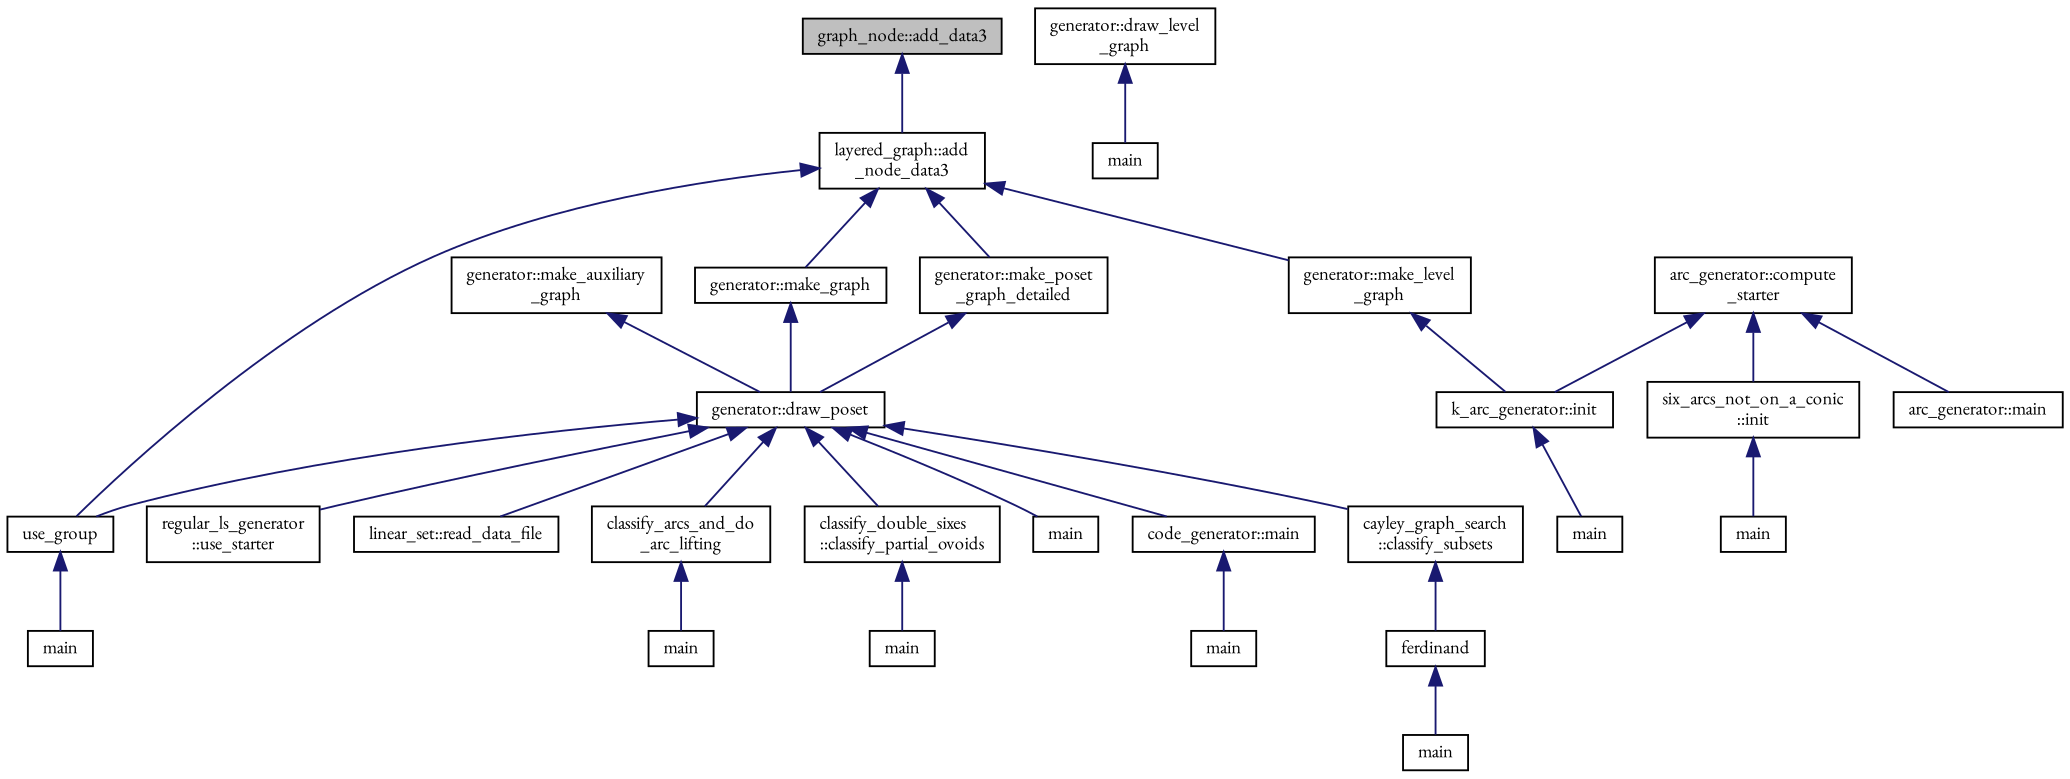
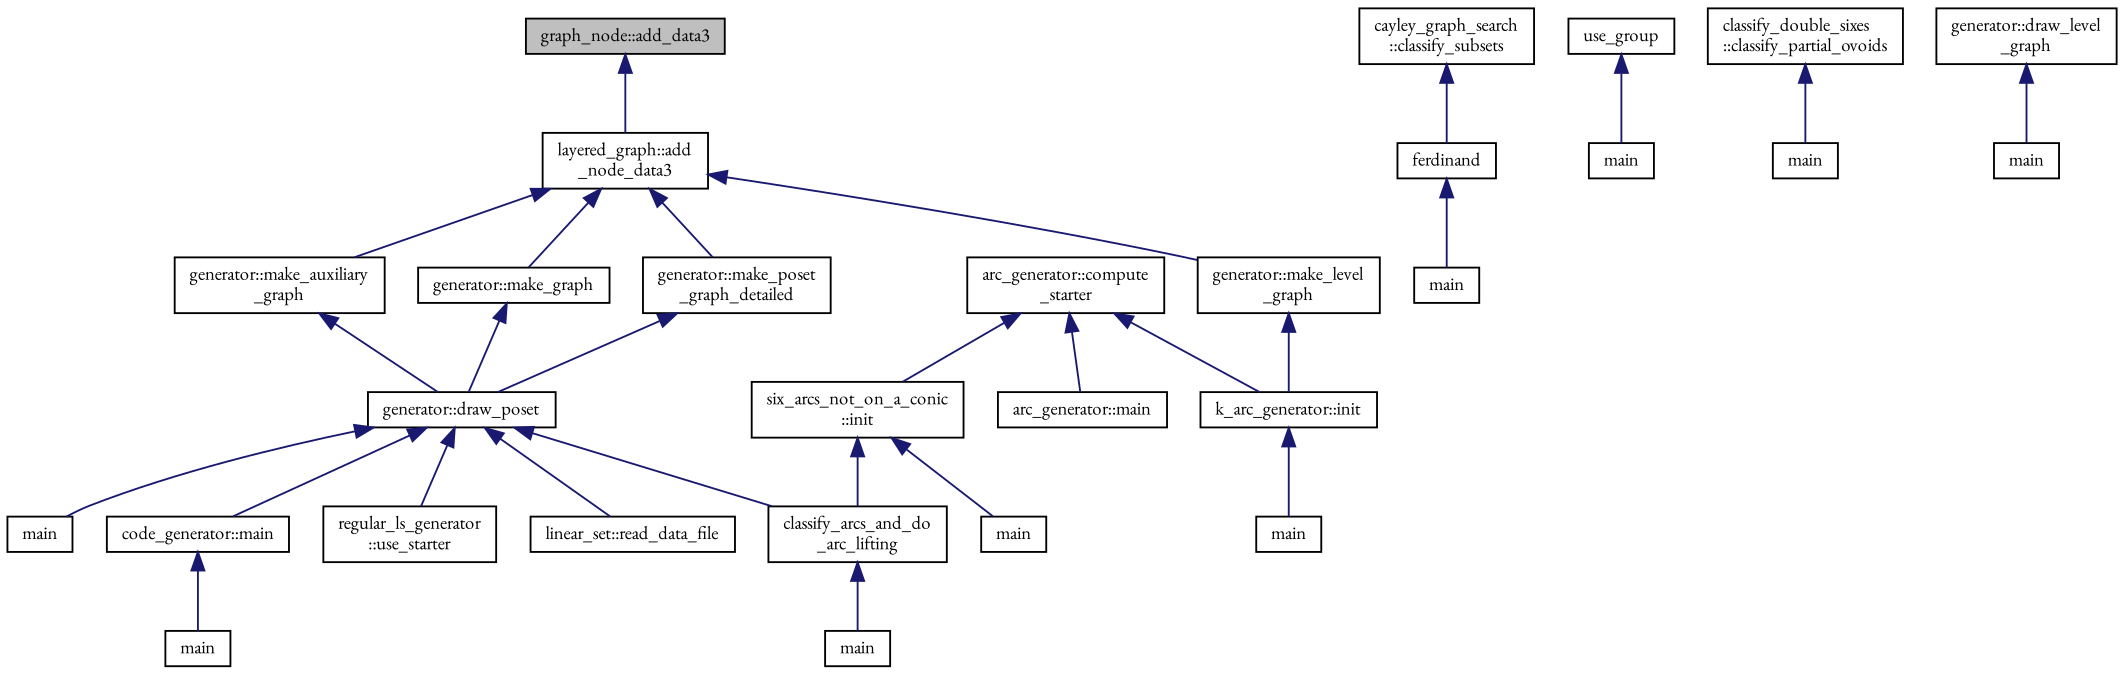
(405, 271) -> (444, 226)
(385, 454) -> none
(1126, 465) -> none
(848, 474) -> none
none -> (858, 482)
